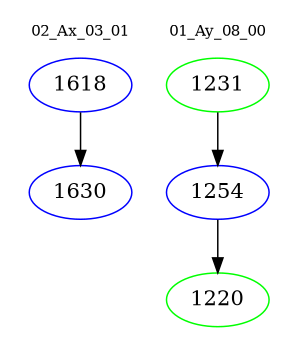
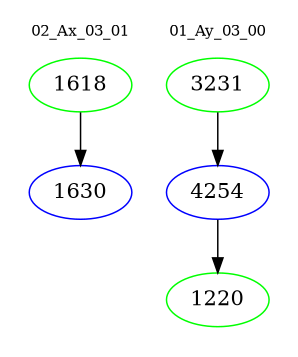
(218, 32) -> (218, 32)
(81, 85) -> (81, 85)
(218, 85) -> (218, 85)
(218, 192) -> (218, 192)
